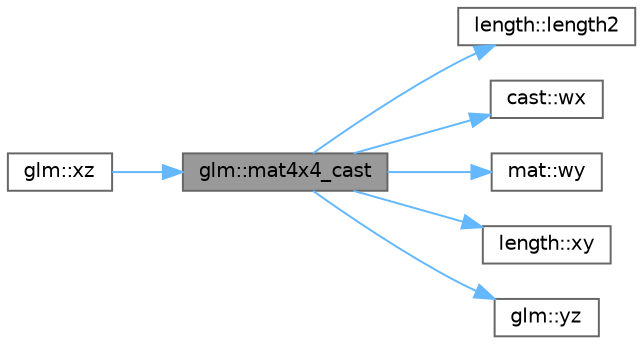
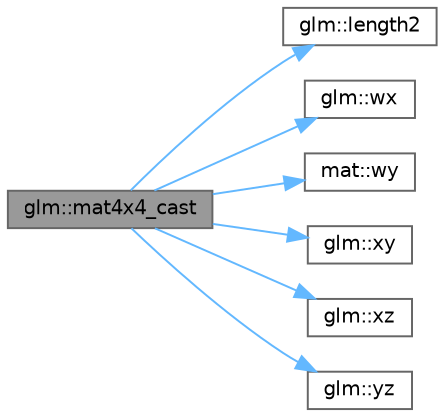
(547, 27) -> (360, 27)
(547, 99) -> (360, 99)
(137, 172) -> (226, 259)
(547, 245) -> (360, 245)
